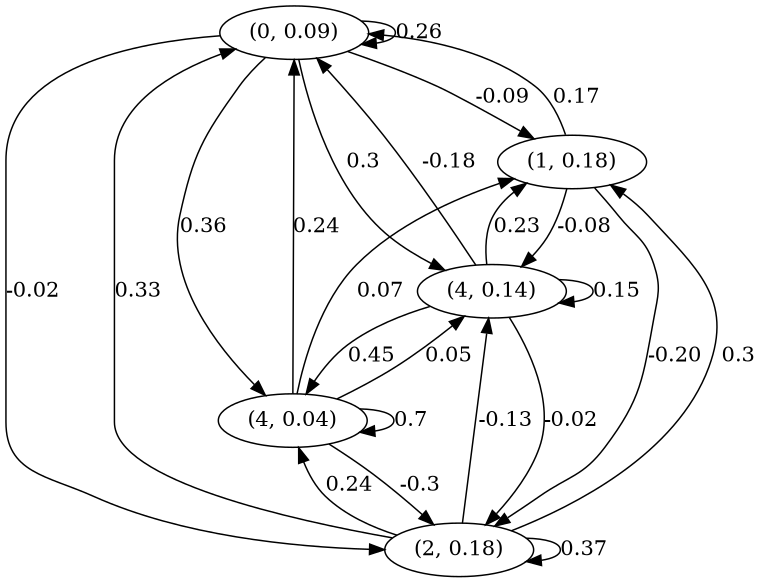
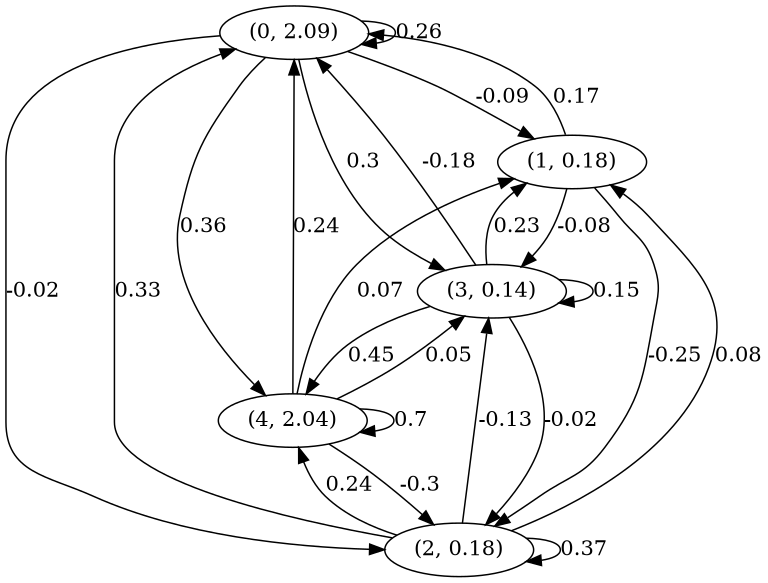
(294, 33) -> (294, 33)
(492, 291) -> (492, 291)
(675, 356) -> (675, 356)
(739, 356) -> (739, 356)
(293, 421) -> (293, 421)
